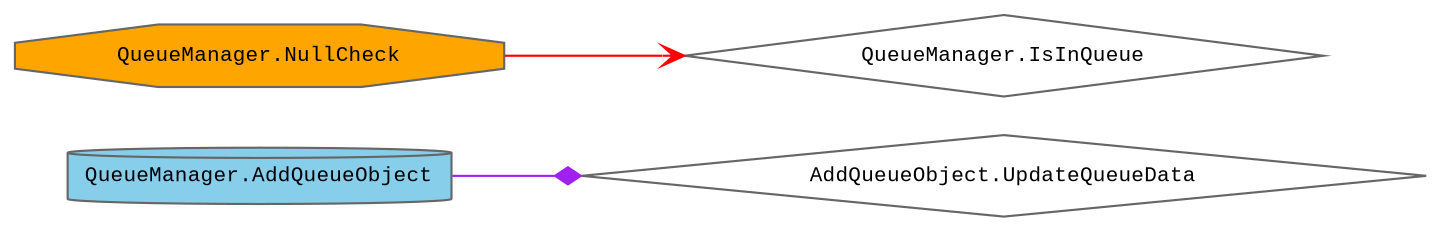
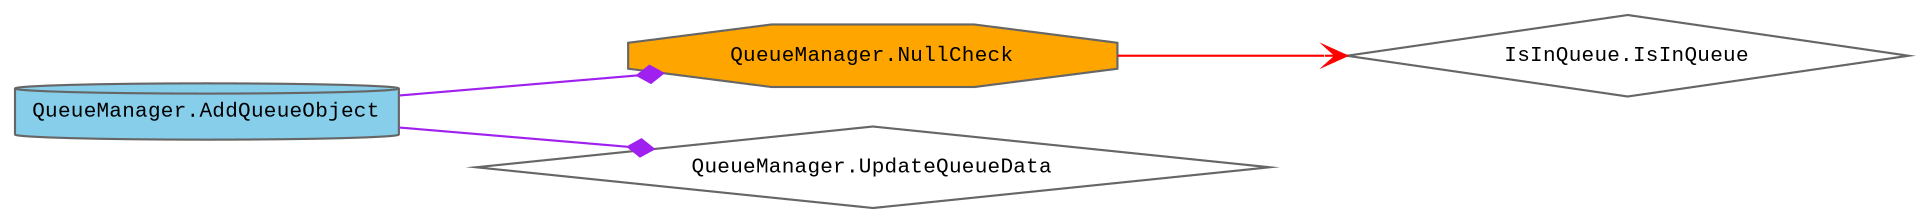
(1004, 56) -> (1628, 56)
none -> (518, 85)
(1004, 176) -> (873, 167)
